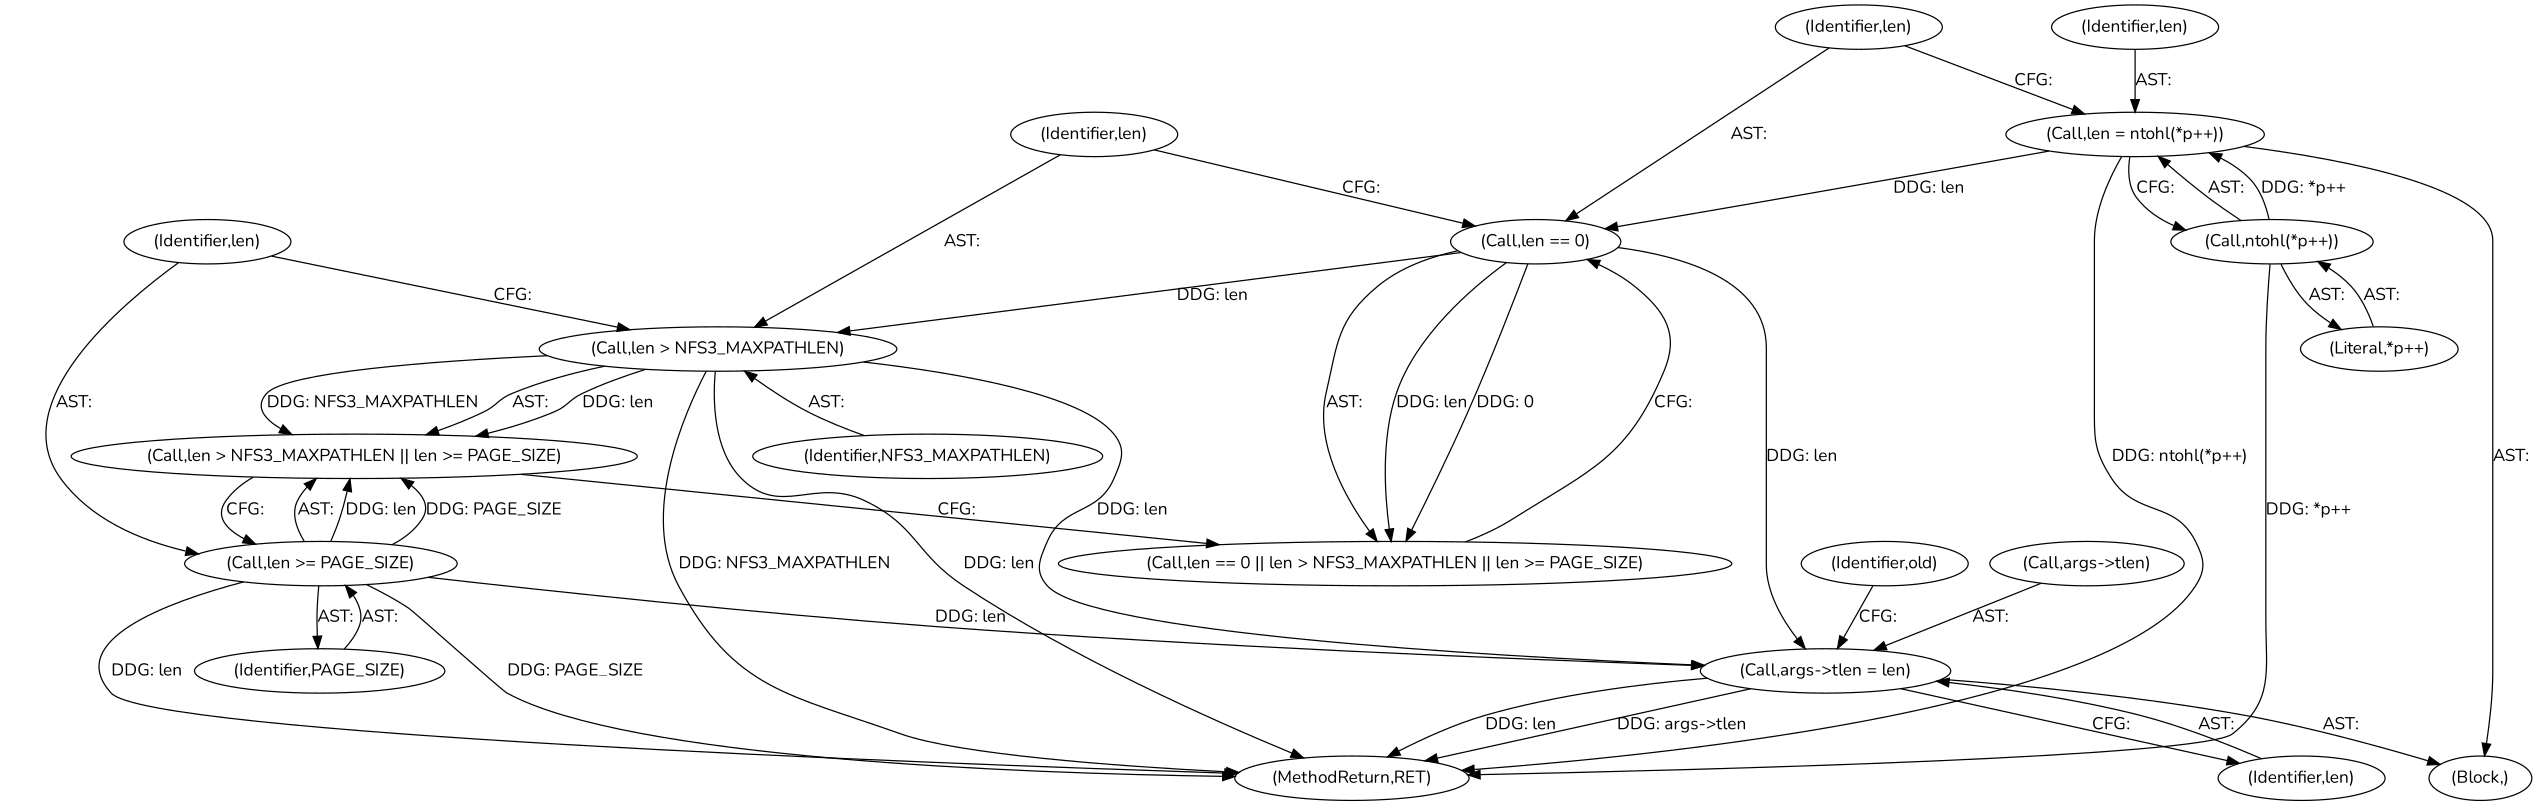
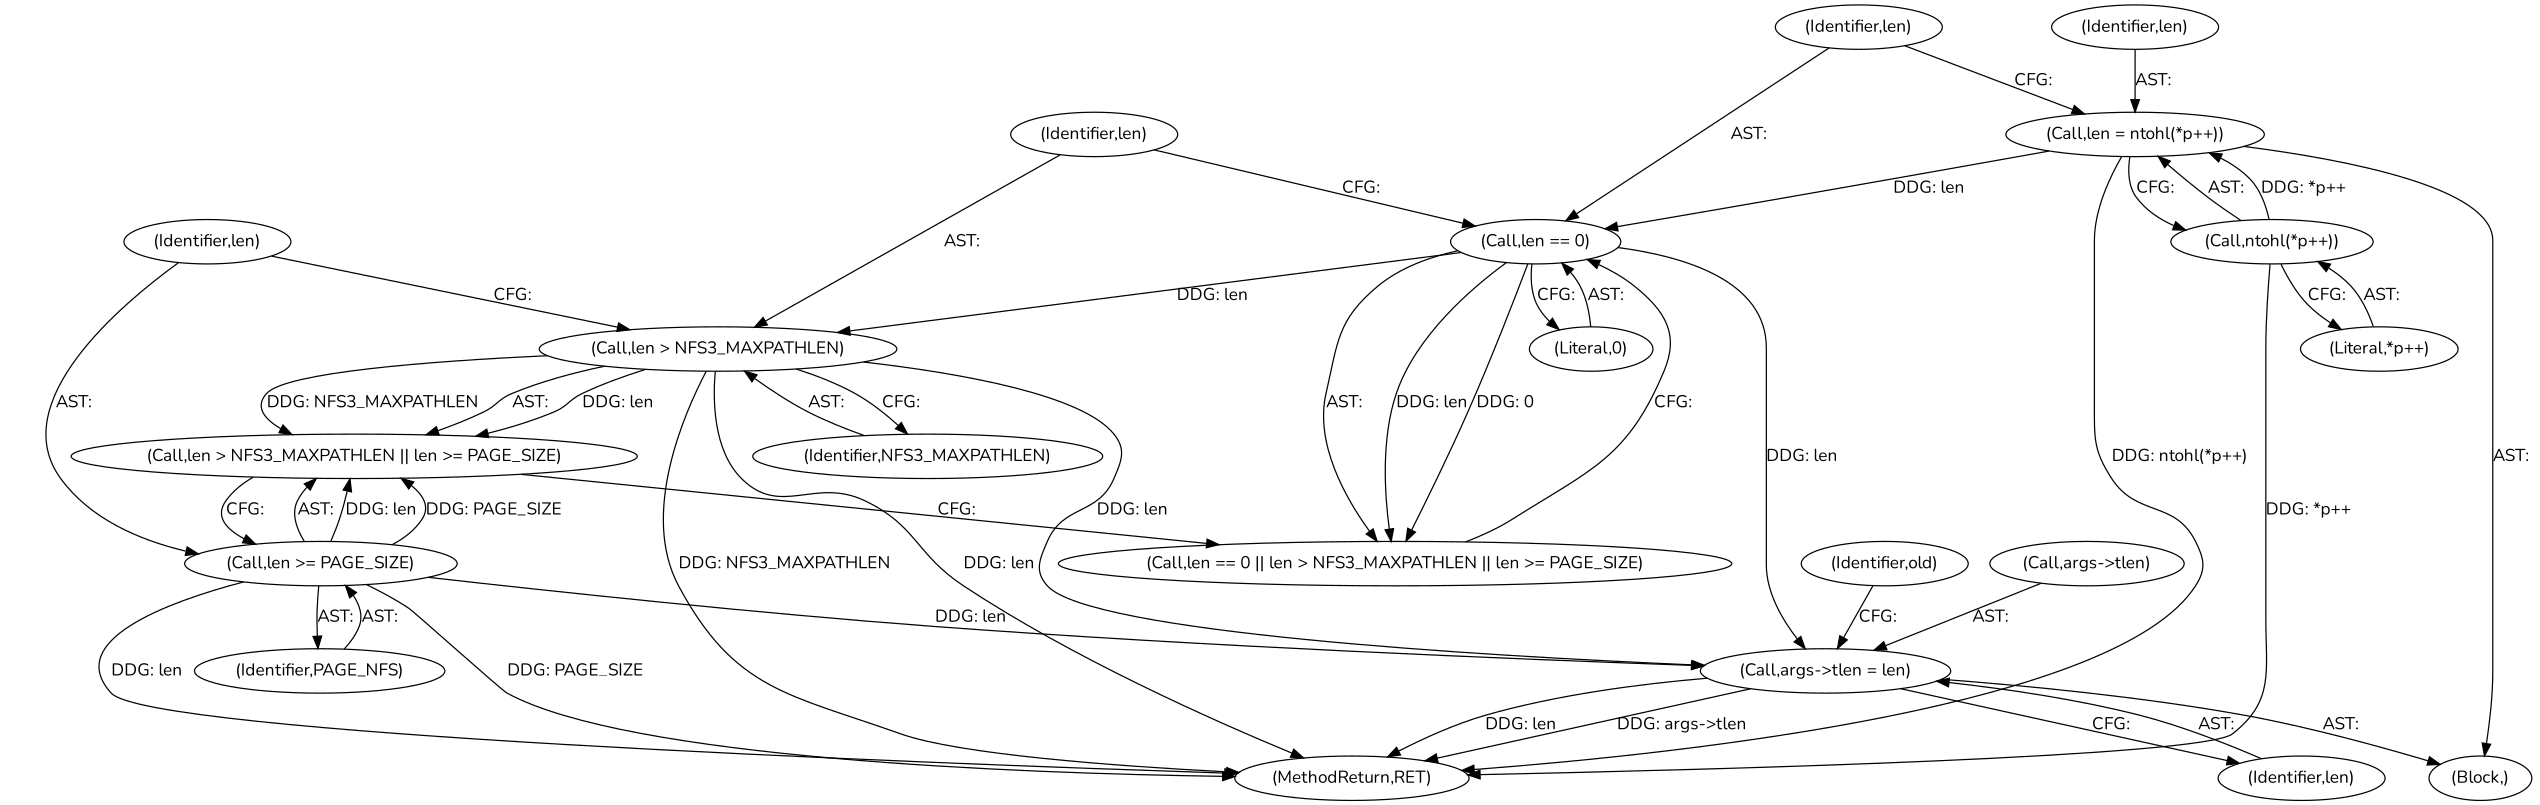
(2329, 295) -> (2329, 295)
none -> (1591, 349)
none -> (851, 391)
(320, 671) -> (320, 671)
